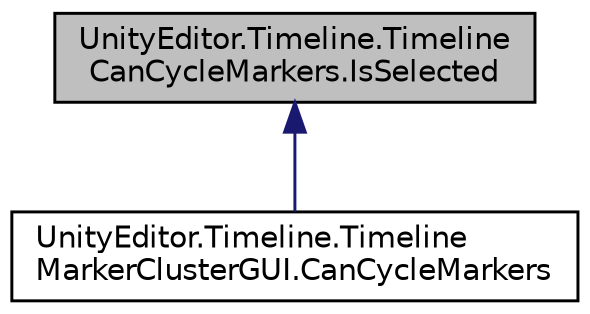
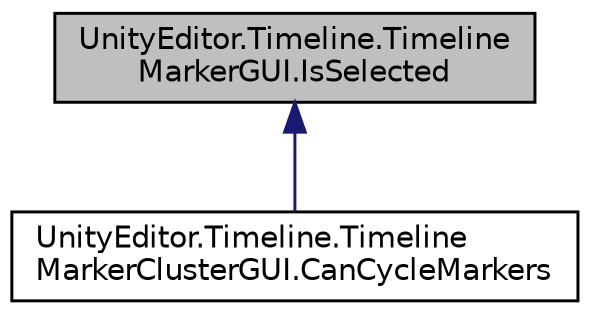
(295, 58) -> (295, 58)
